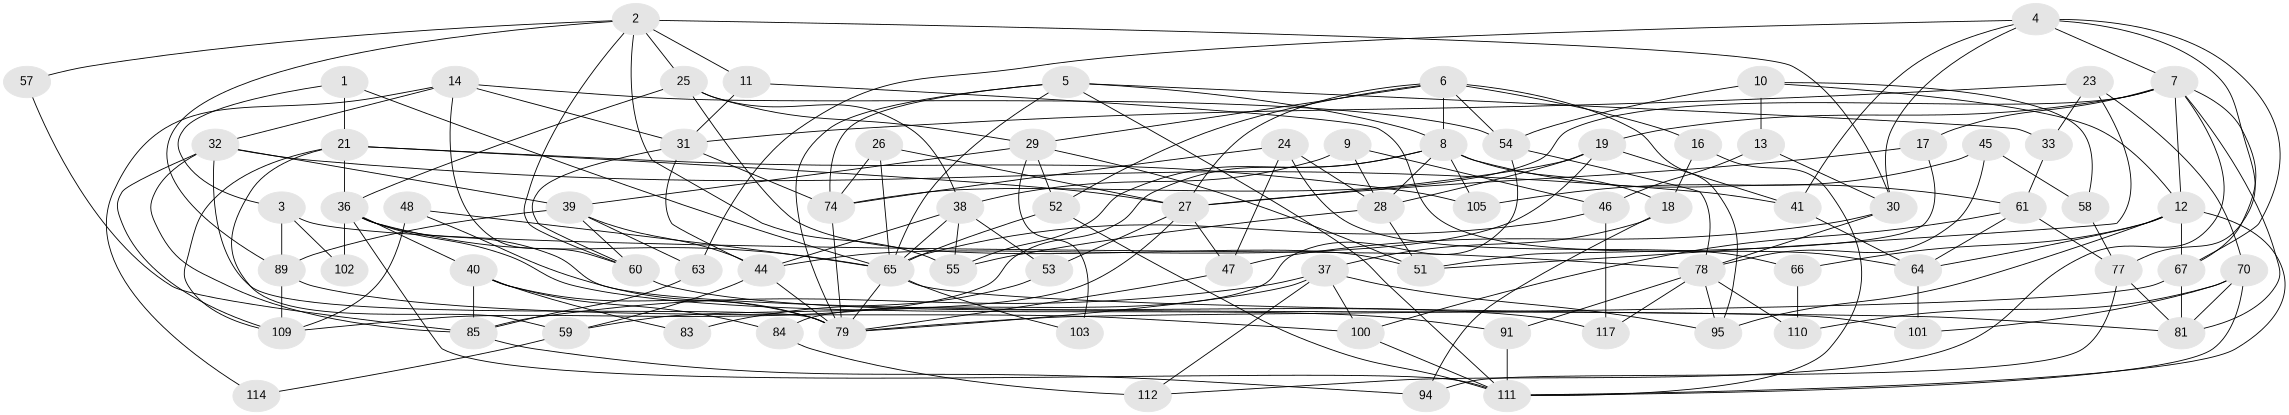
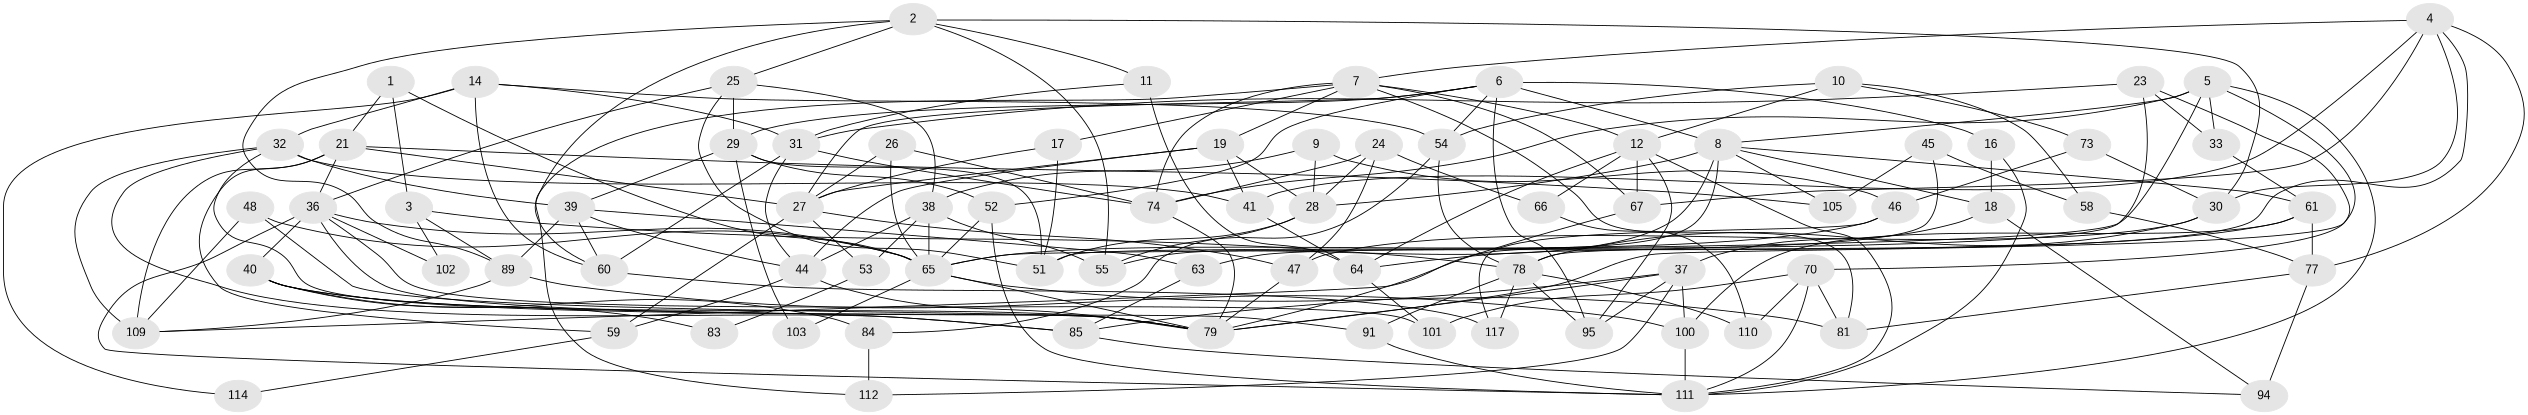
(27, 82) -> none
(1761, 145) -> (2087, 145)
(2181, 302) -> none
